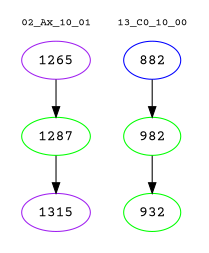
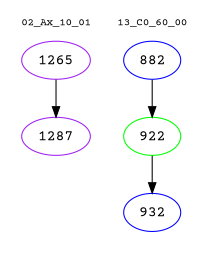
(153, 23) -> (153, 23)
(56, 136) -> (56, 136)
(152, 136) -> (152, 136)
(56, 212) -> none
(152, 212) -> (152, 212)
